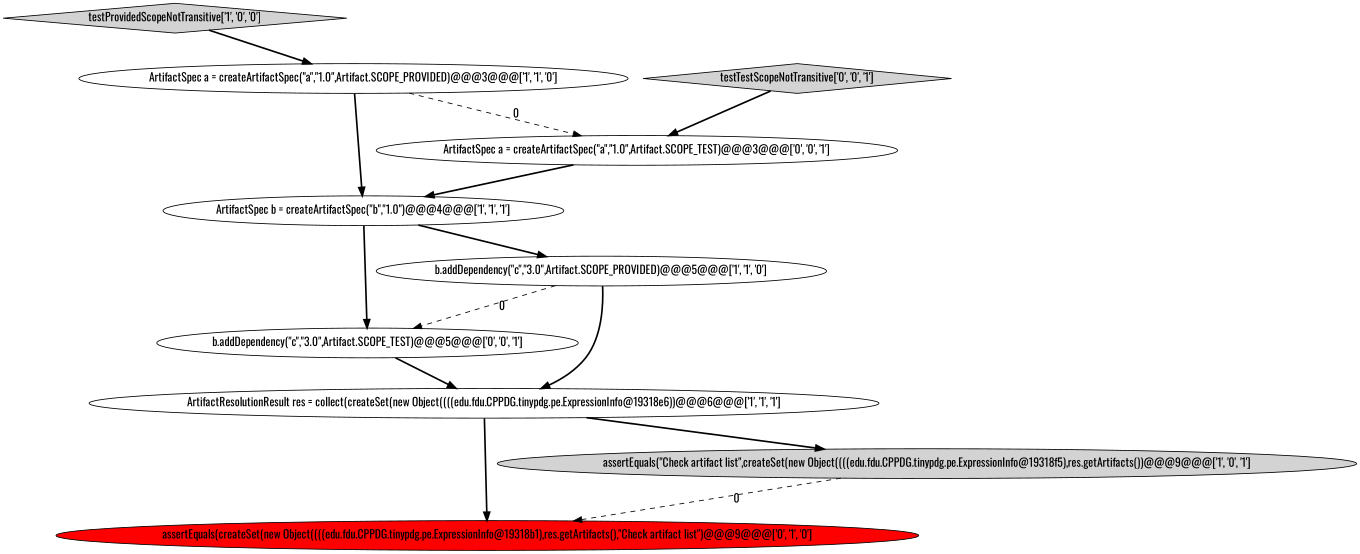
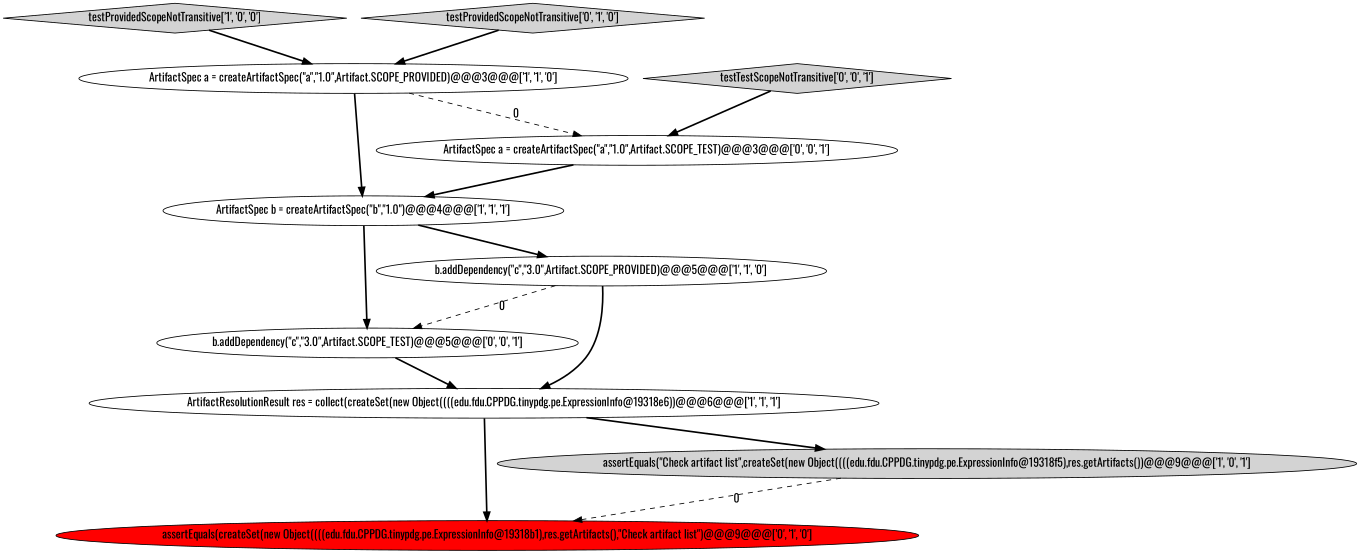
none -> (533, 18)
